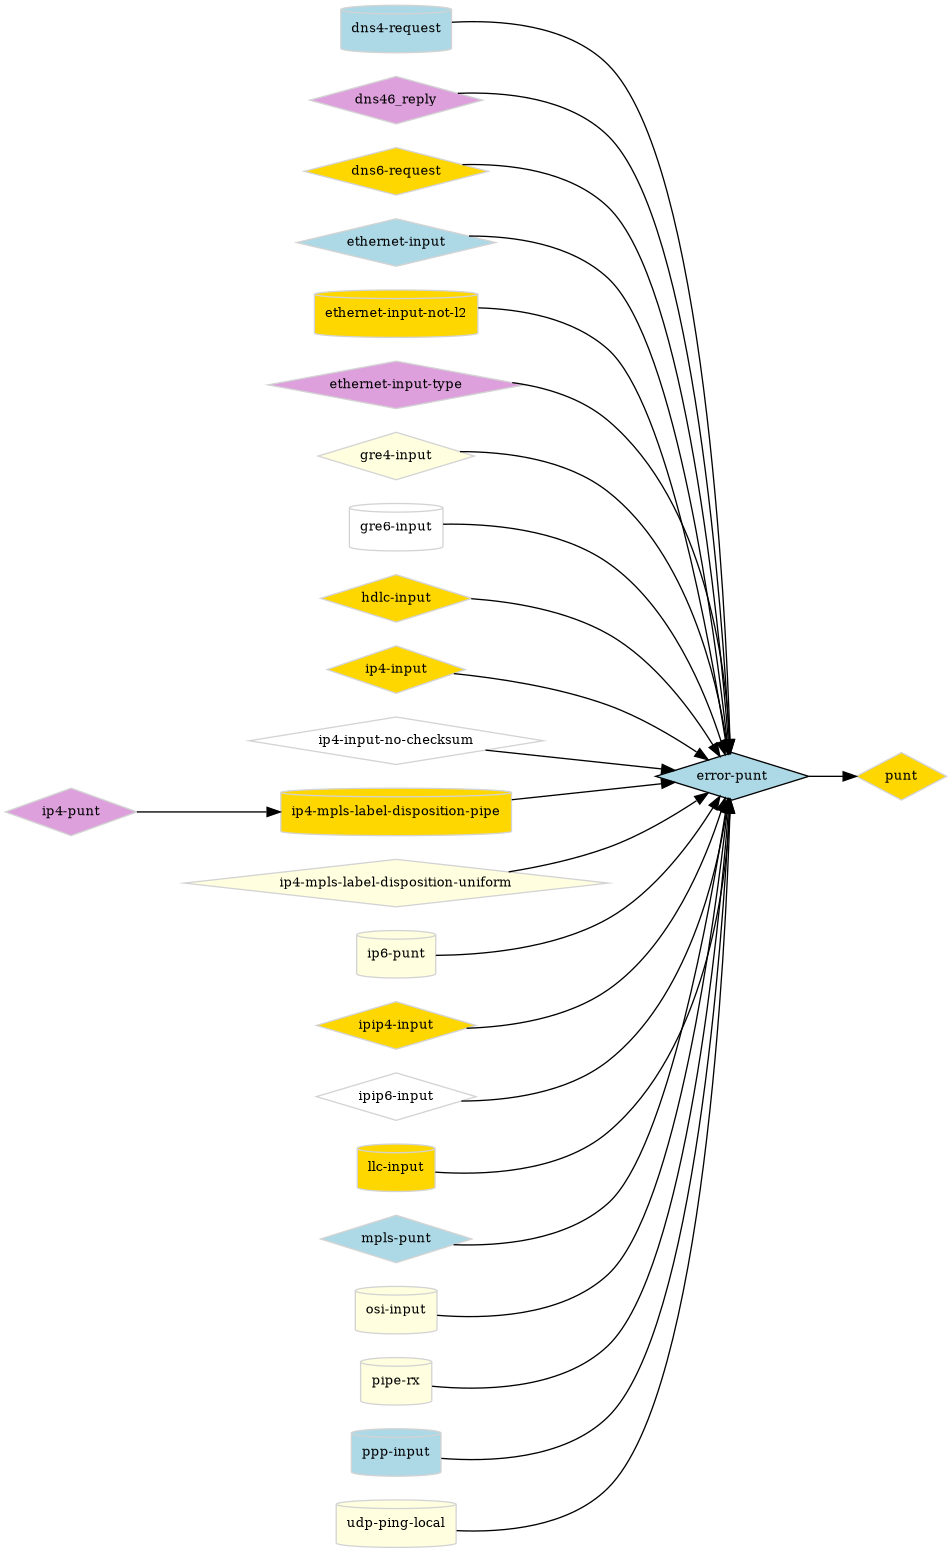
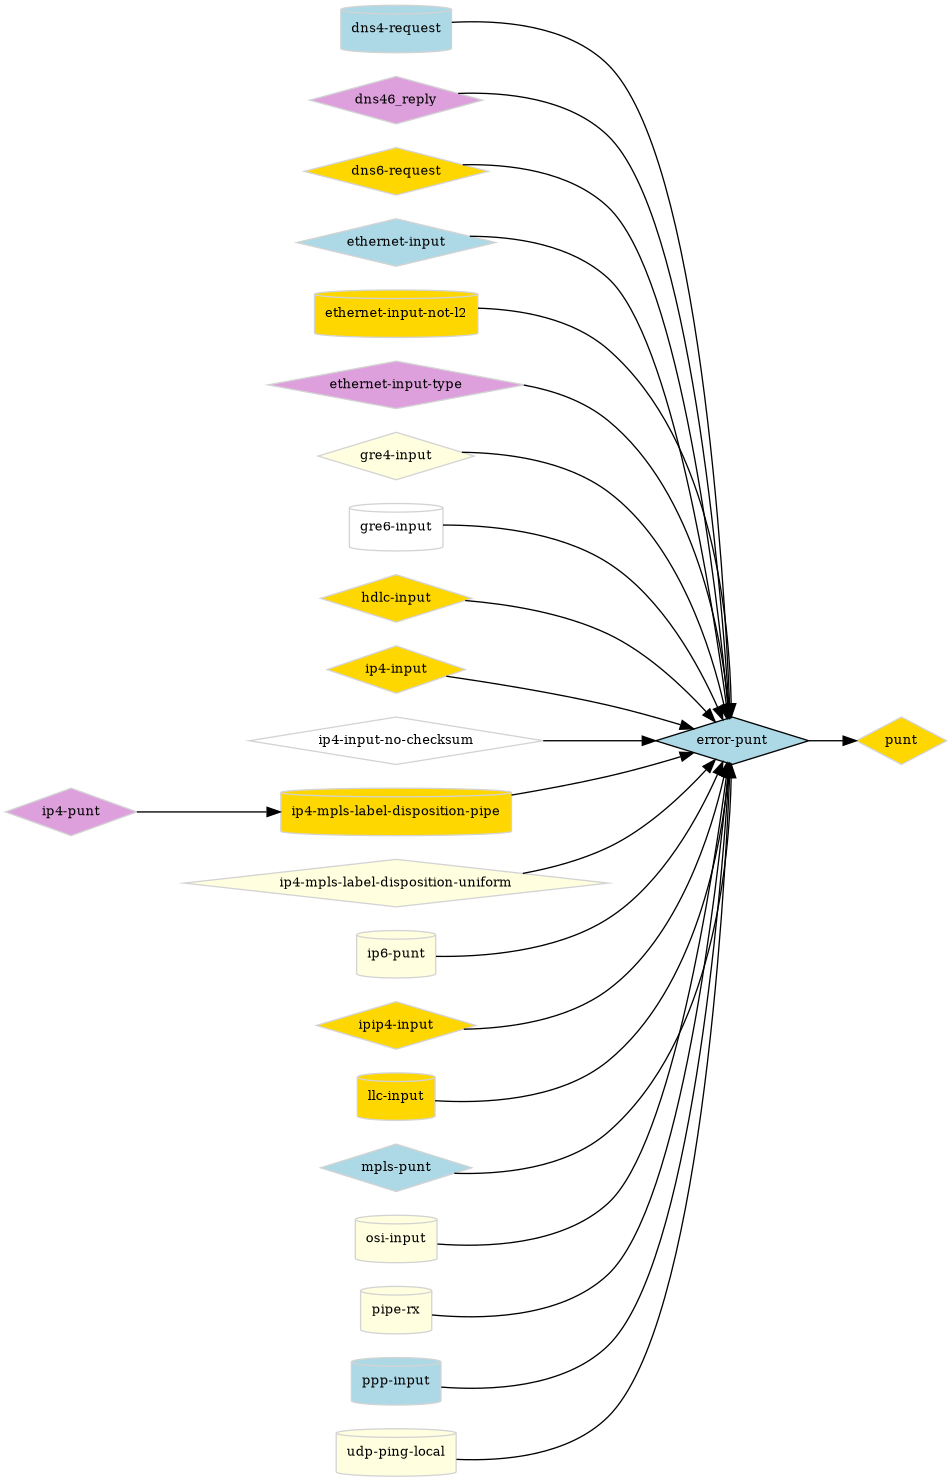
(396, 1097) -> none
